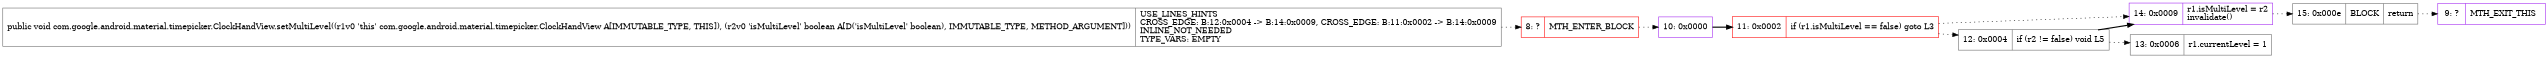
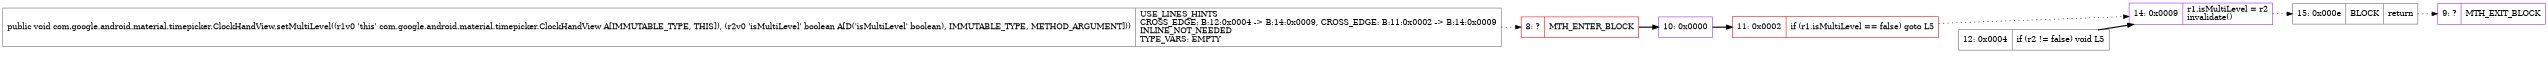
(2503, 14) -> (2503, 14)
(1646, 27) -> (1646, 27)
(1862, 27) -> (1862, 27)
(1946, 34) -> none
(2201, 45) -> none
